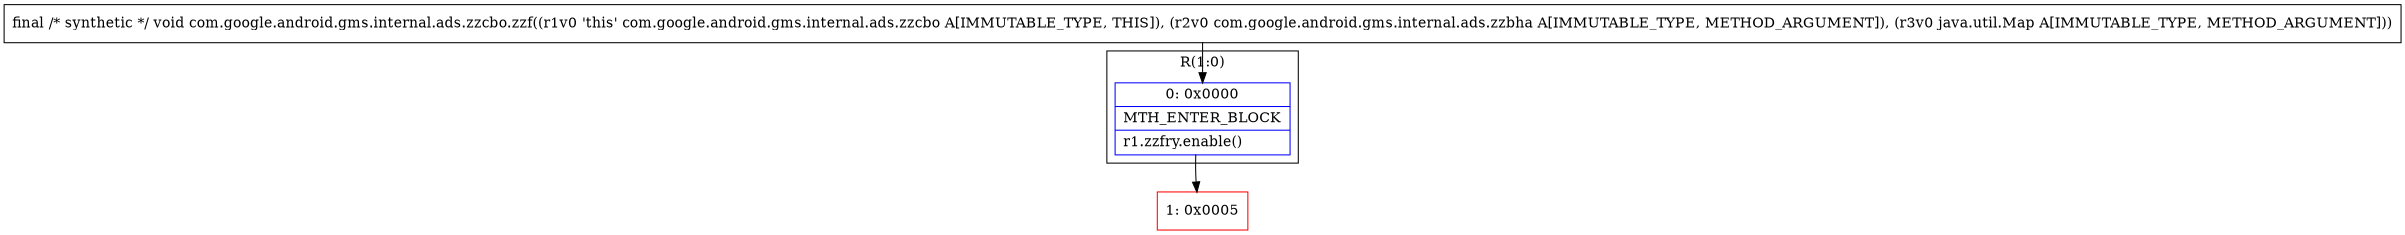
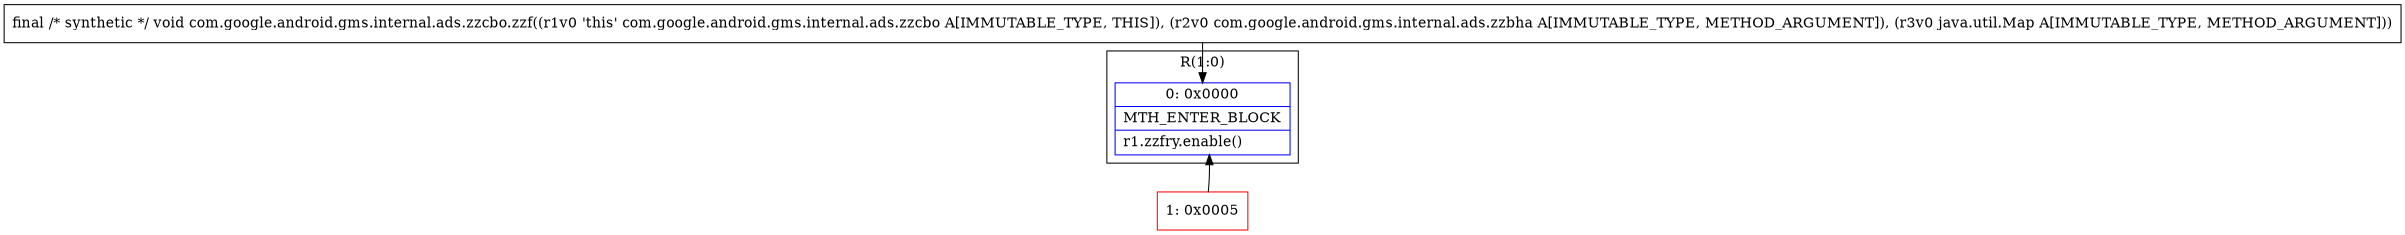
(1196, 170) -> (1209, 179)
